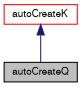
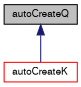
(41, 49) -> (41, 49)
